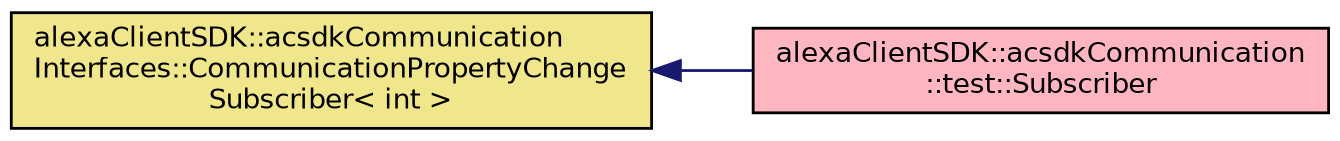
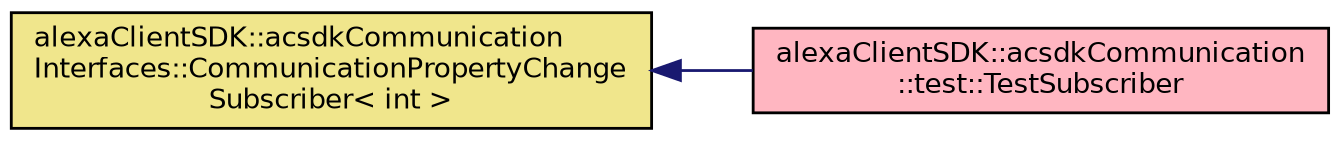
(1041, 71) -> (1041, 71)
